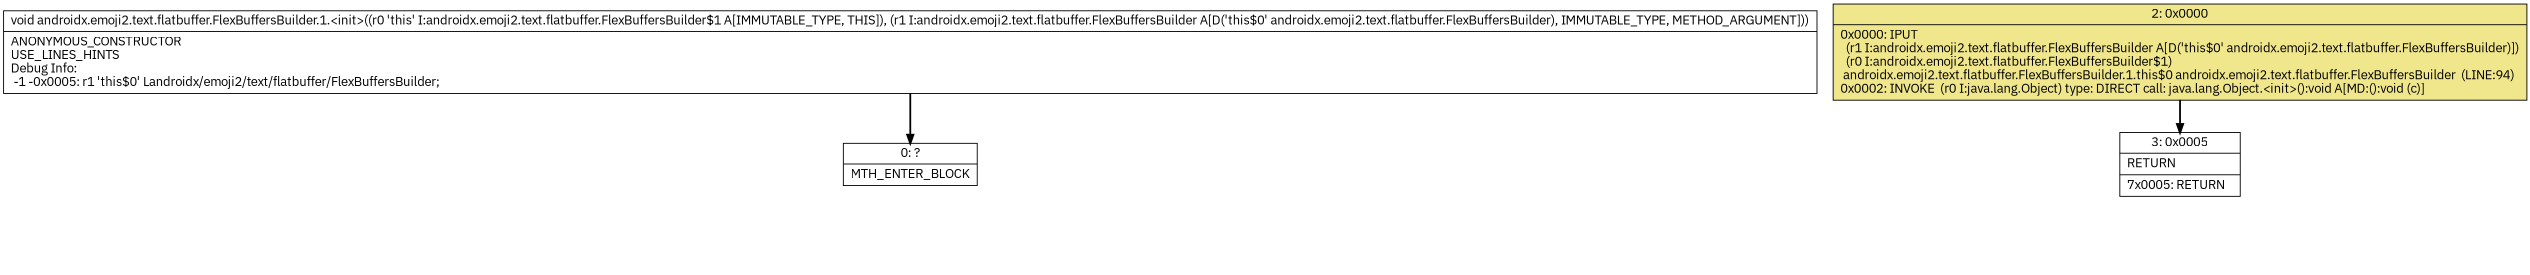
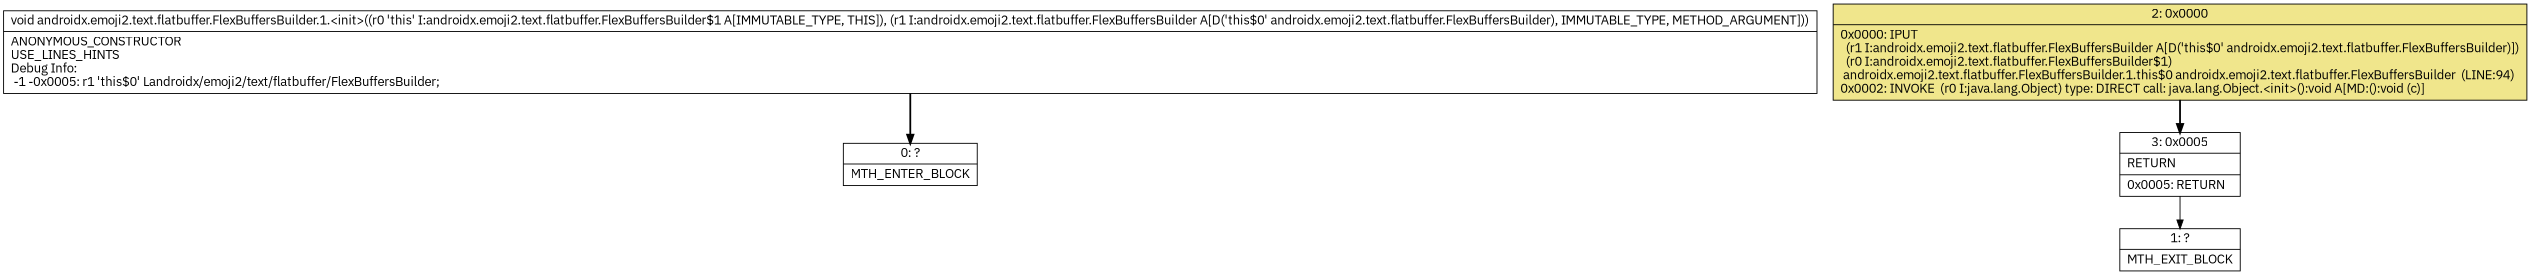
(2180, 185) -> (2180, 185)
none -> (2180, 250)
